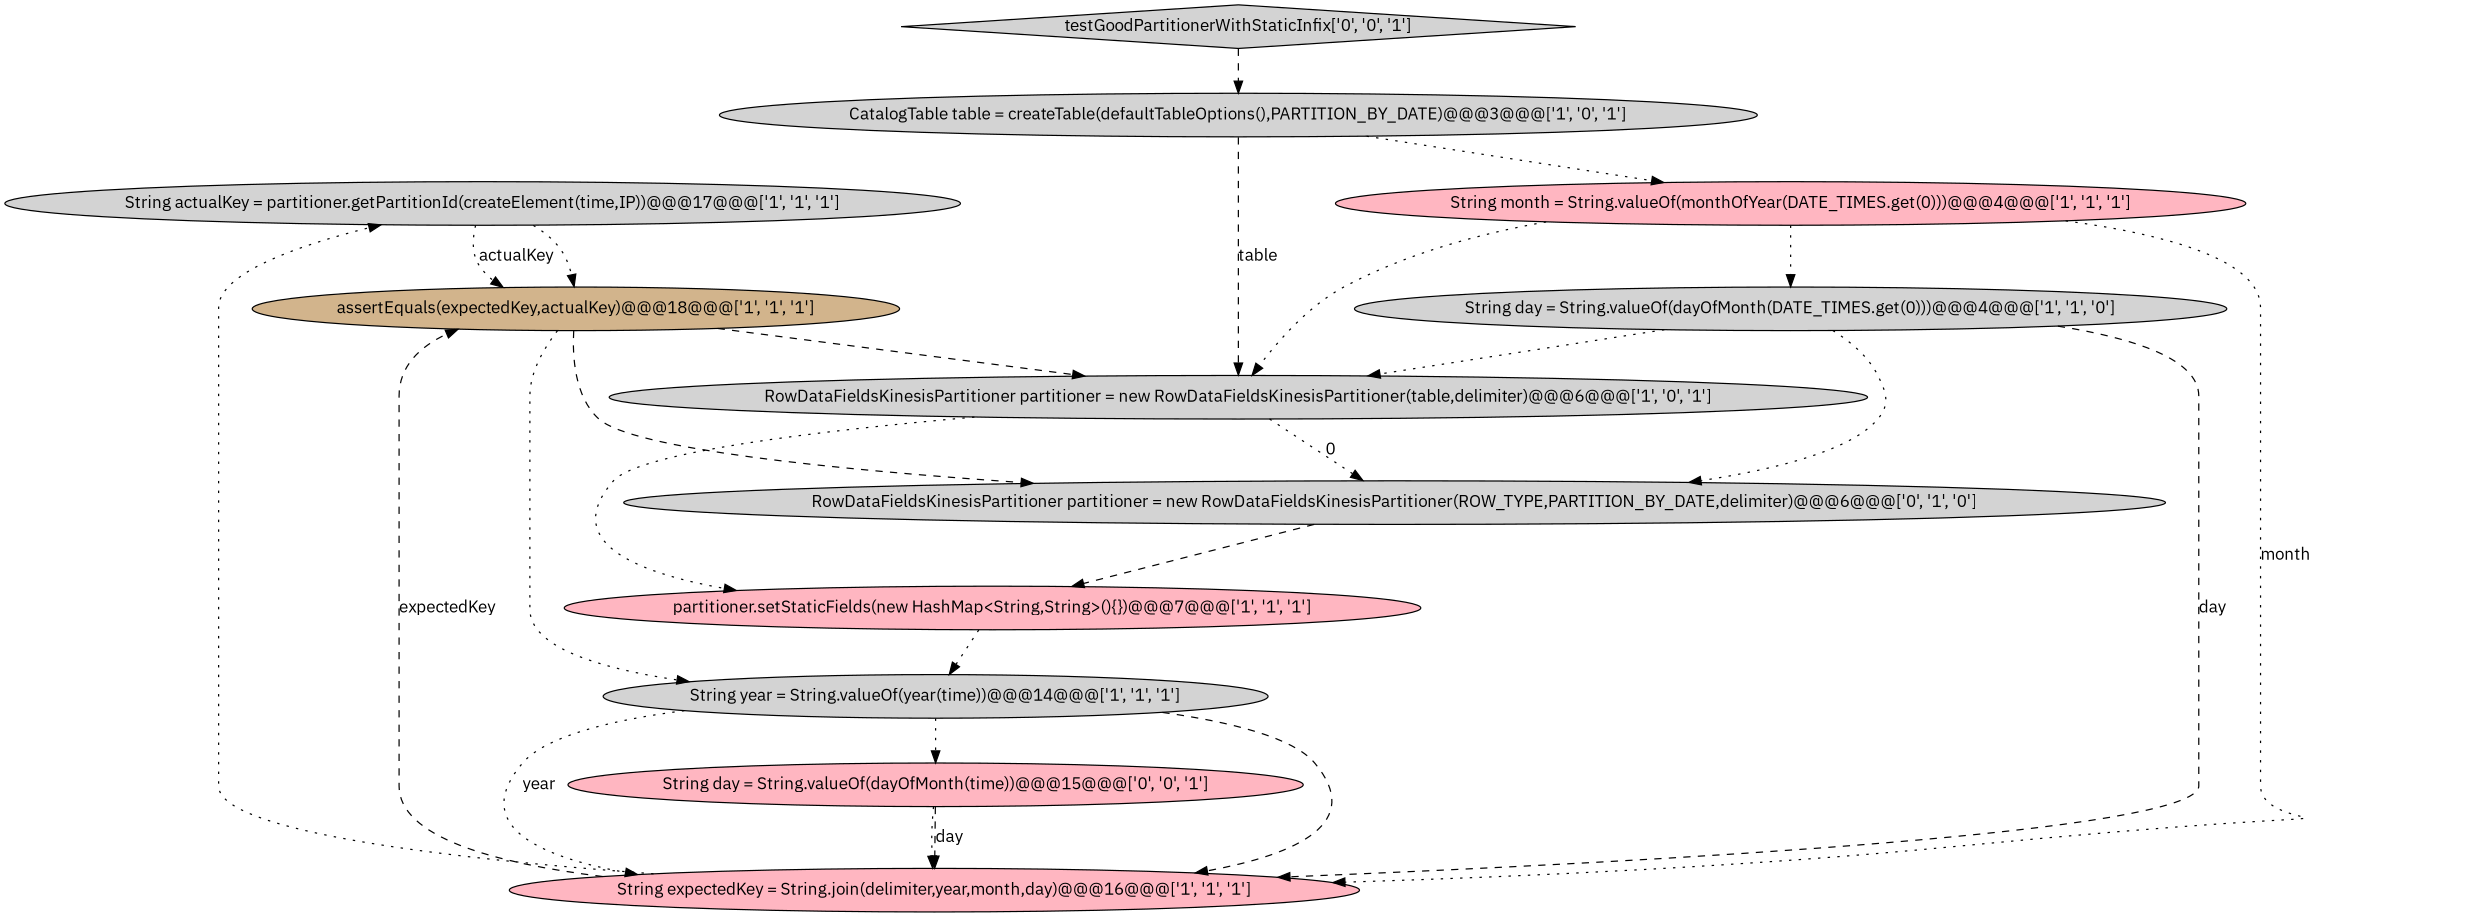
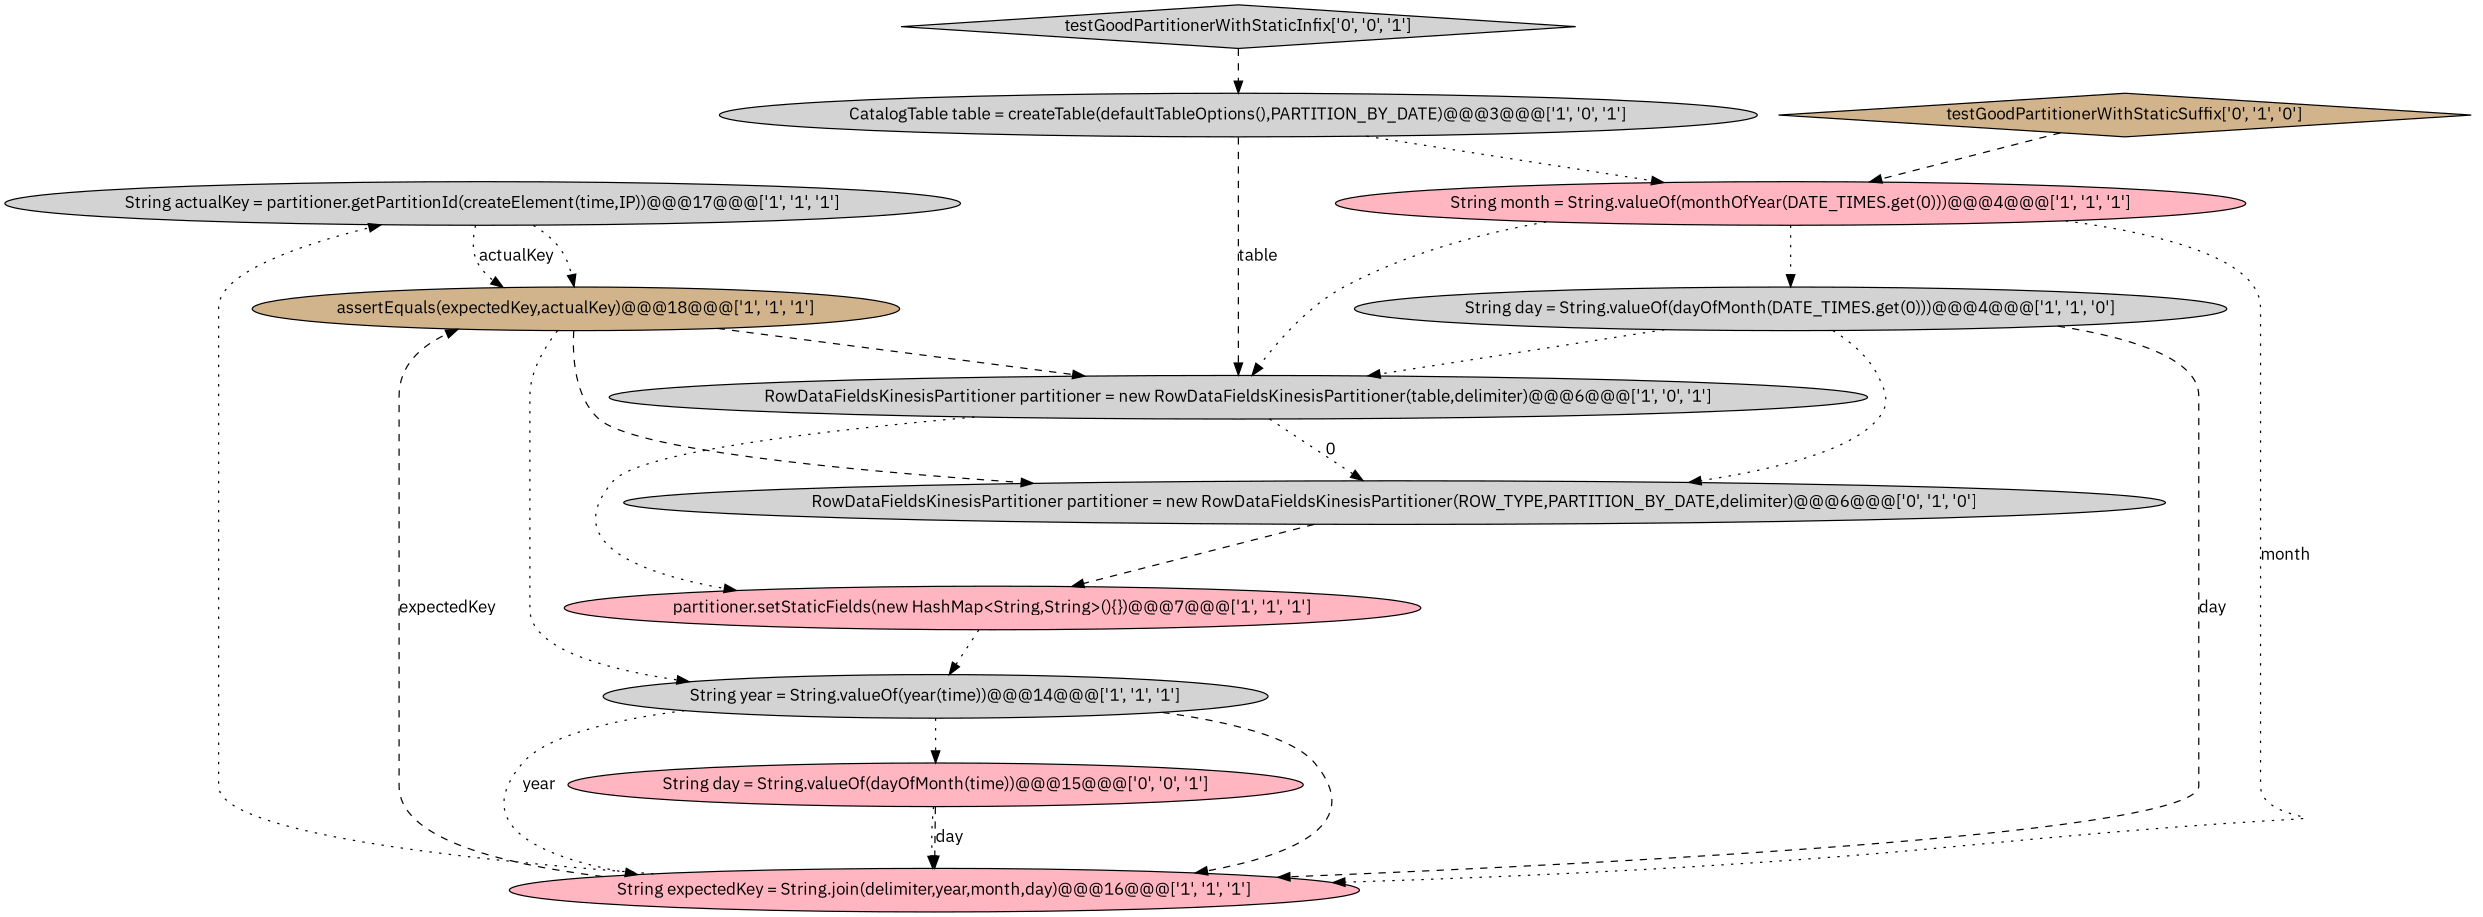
none -> (2125, 115)
